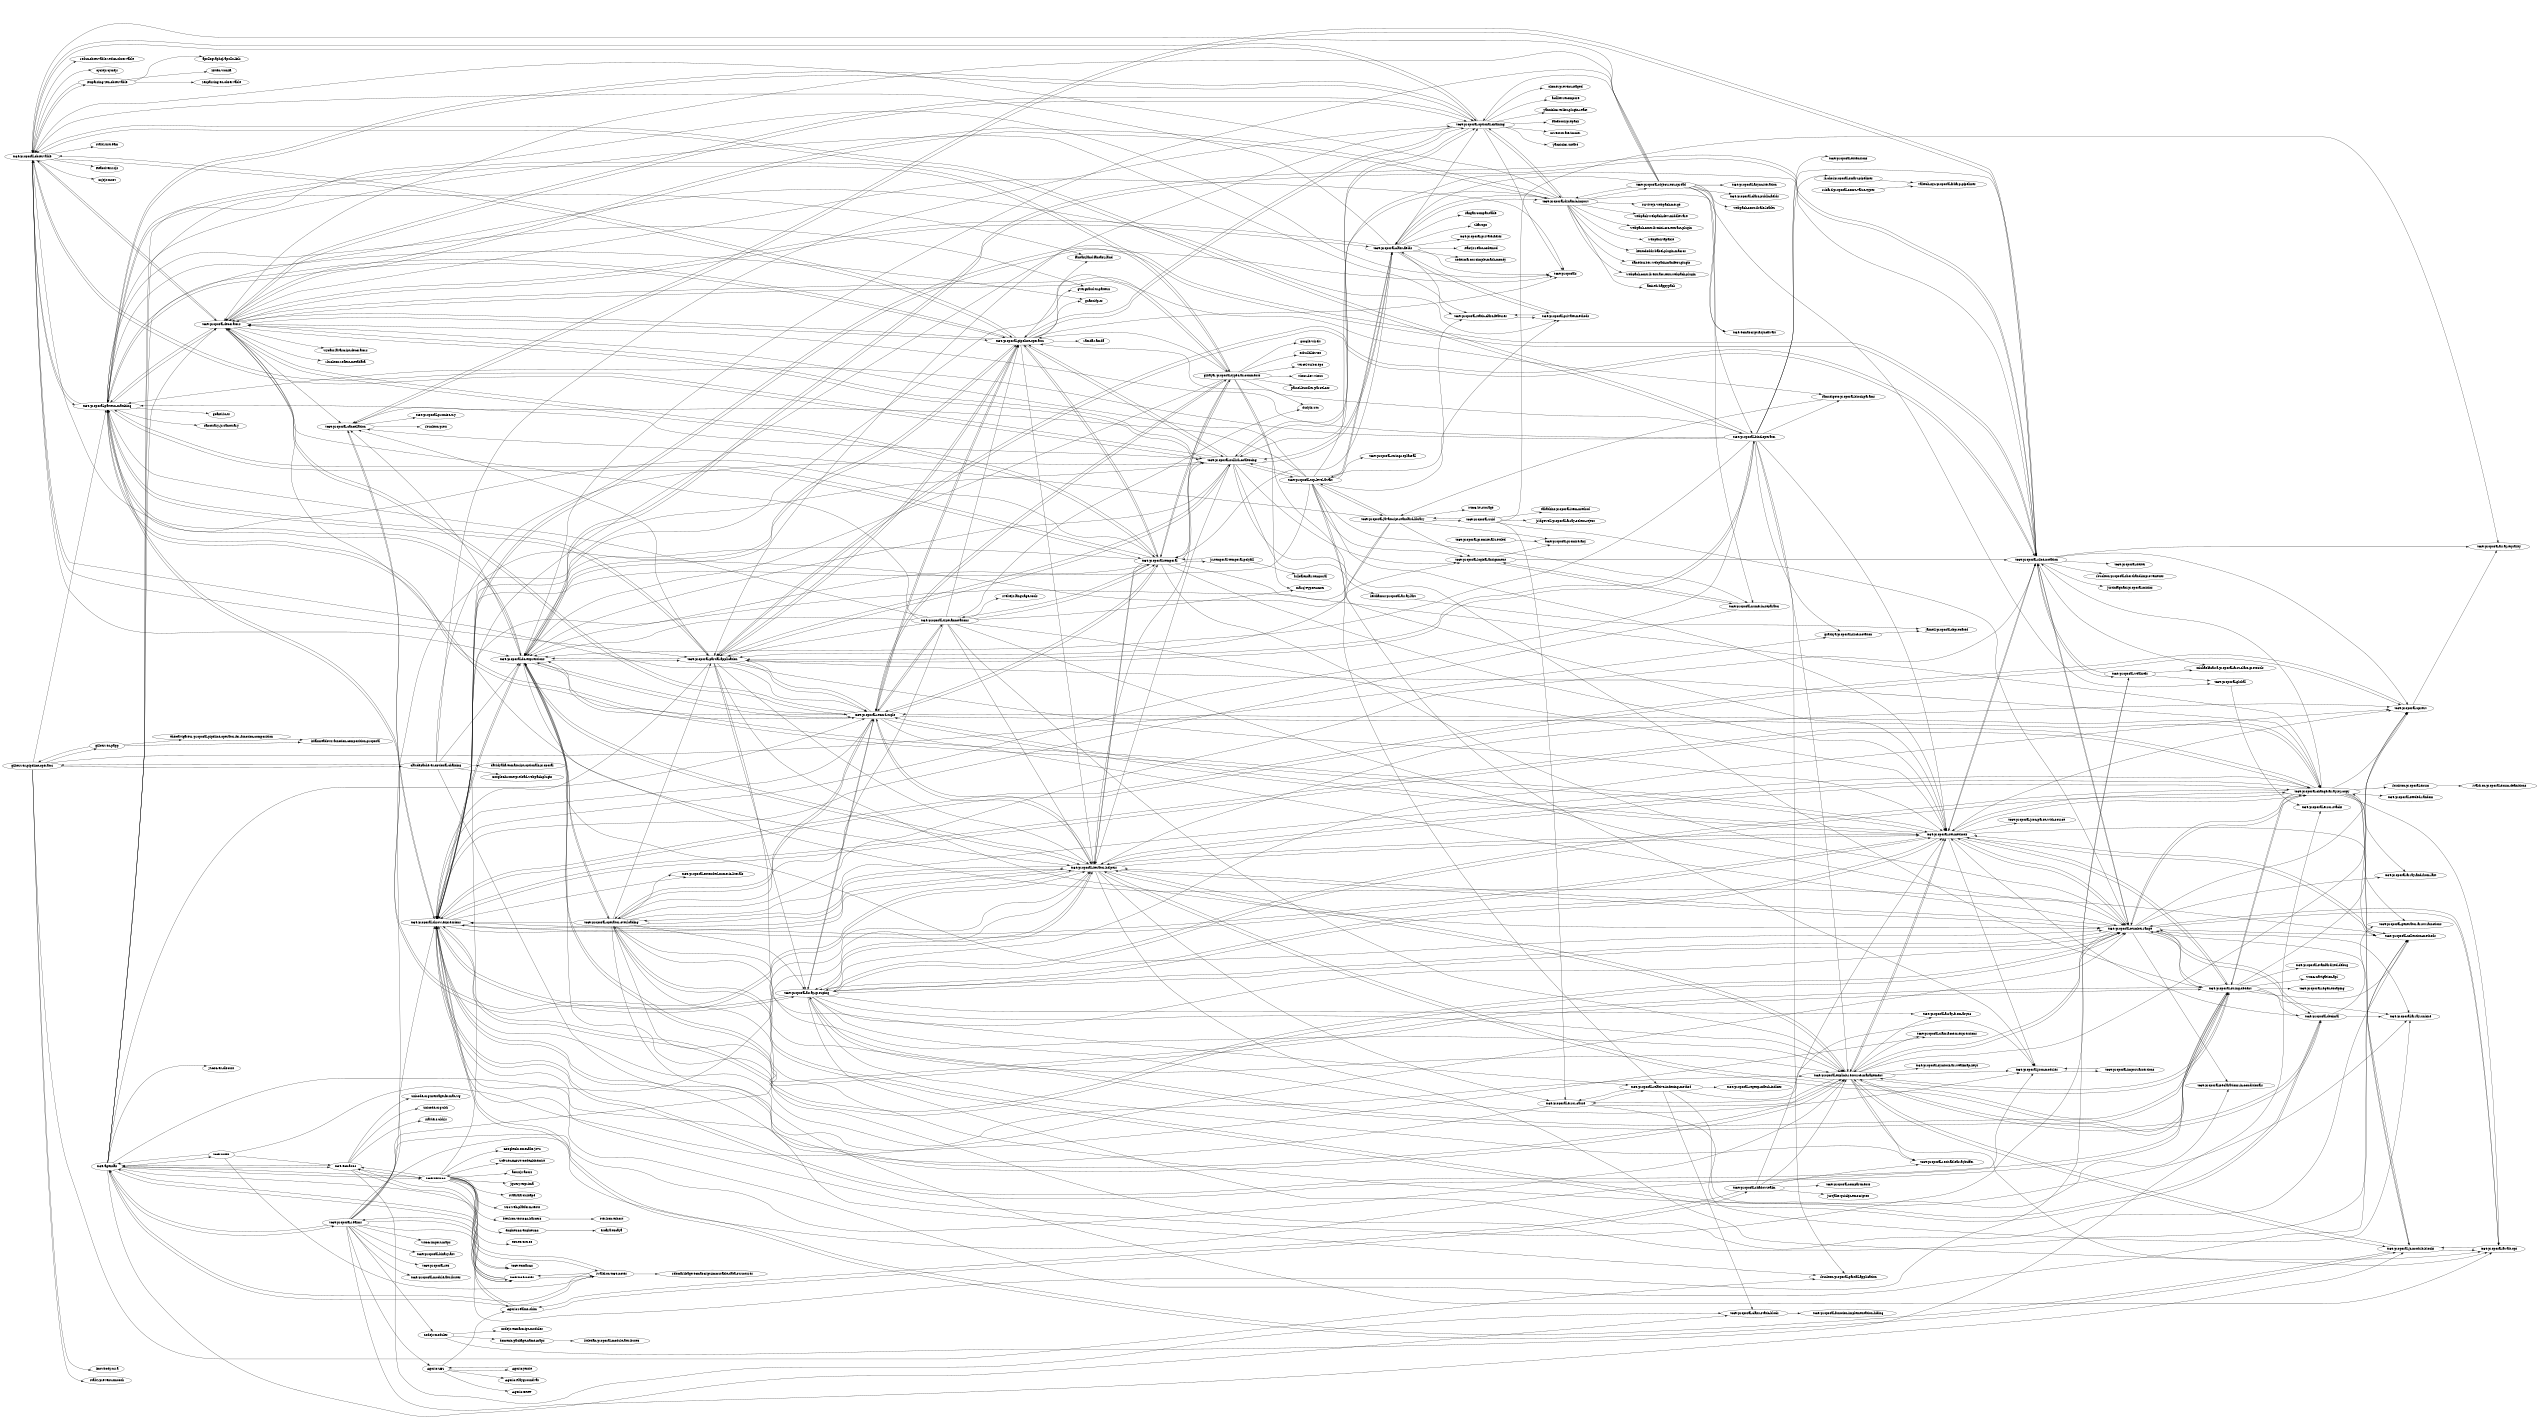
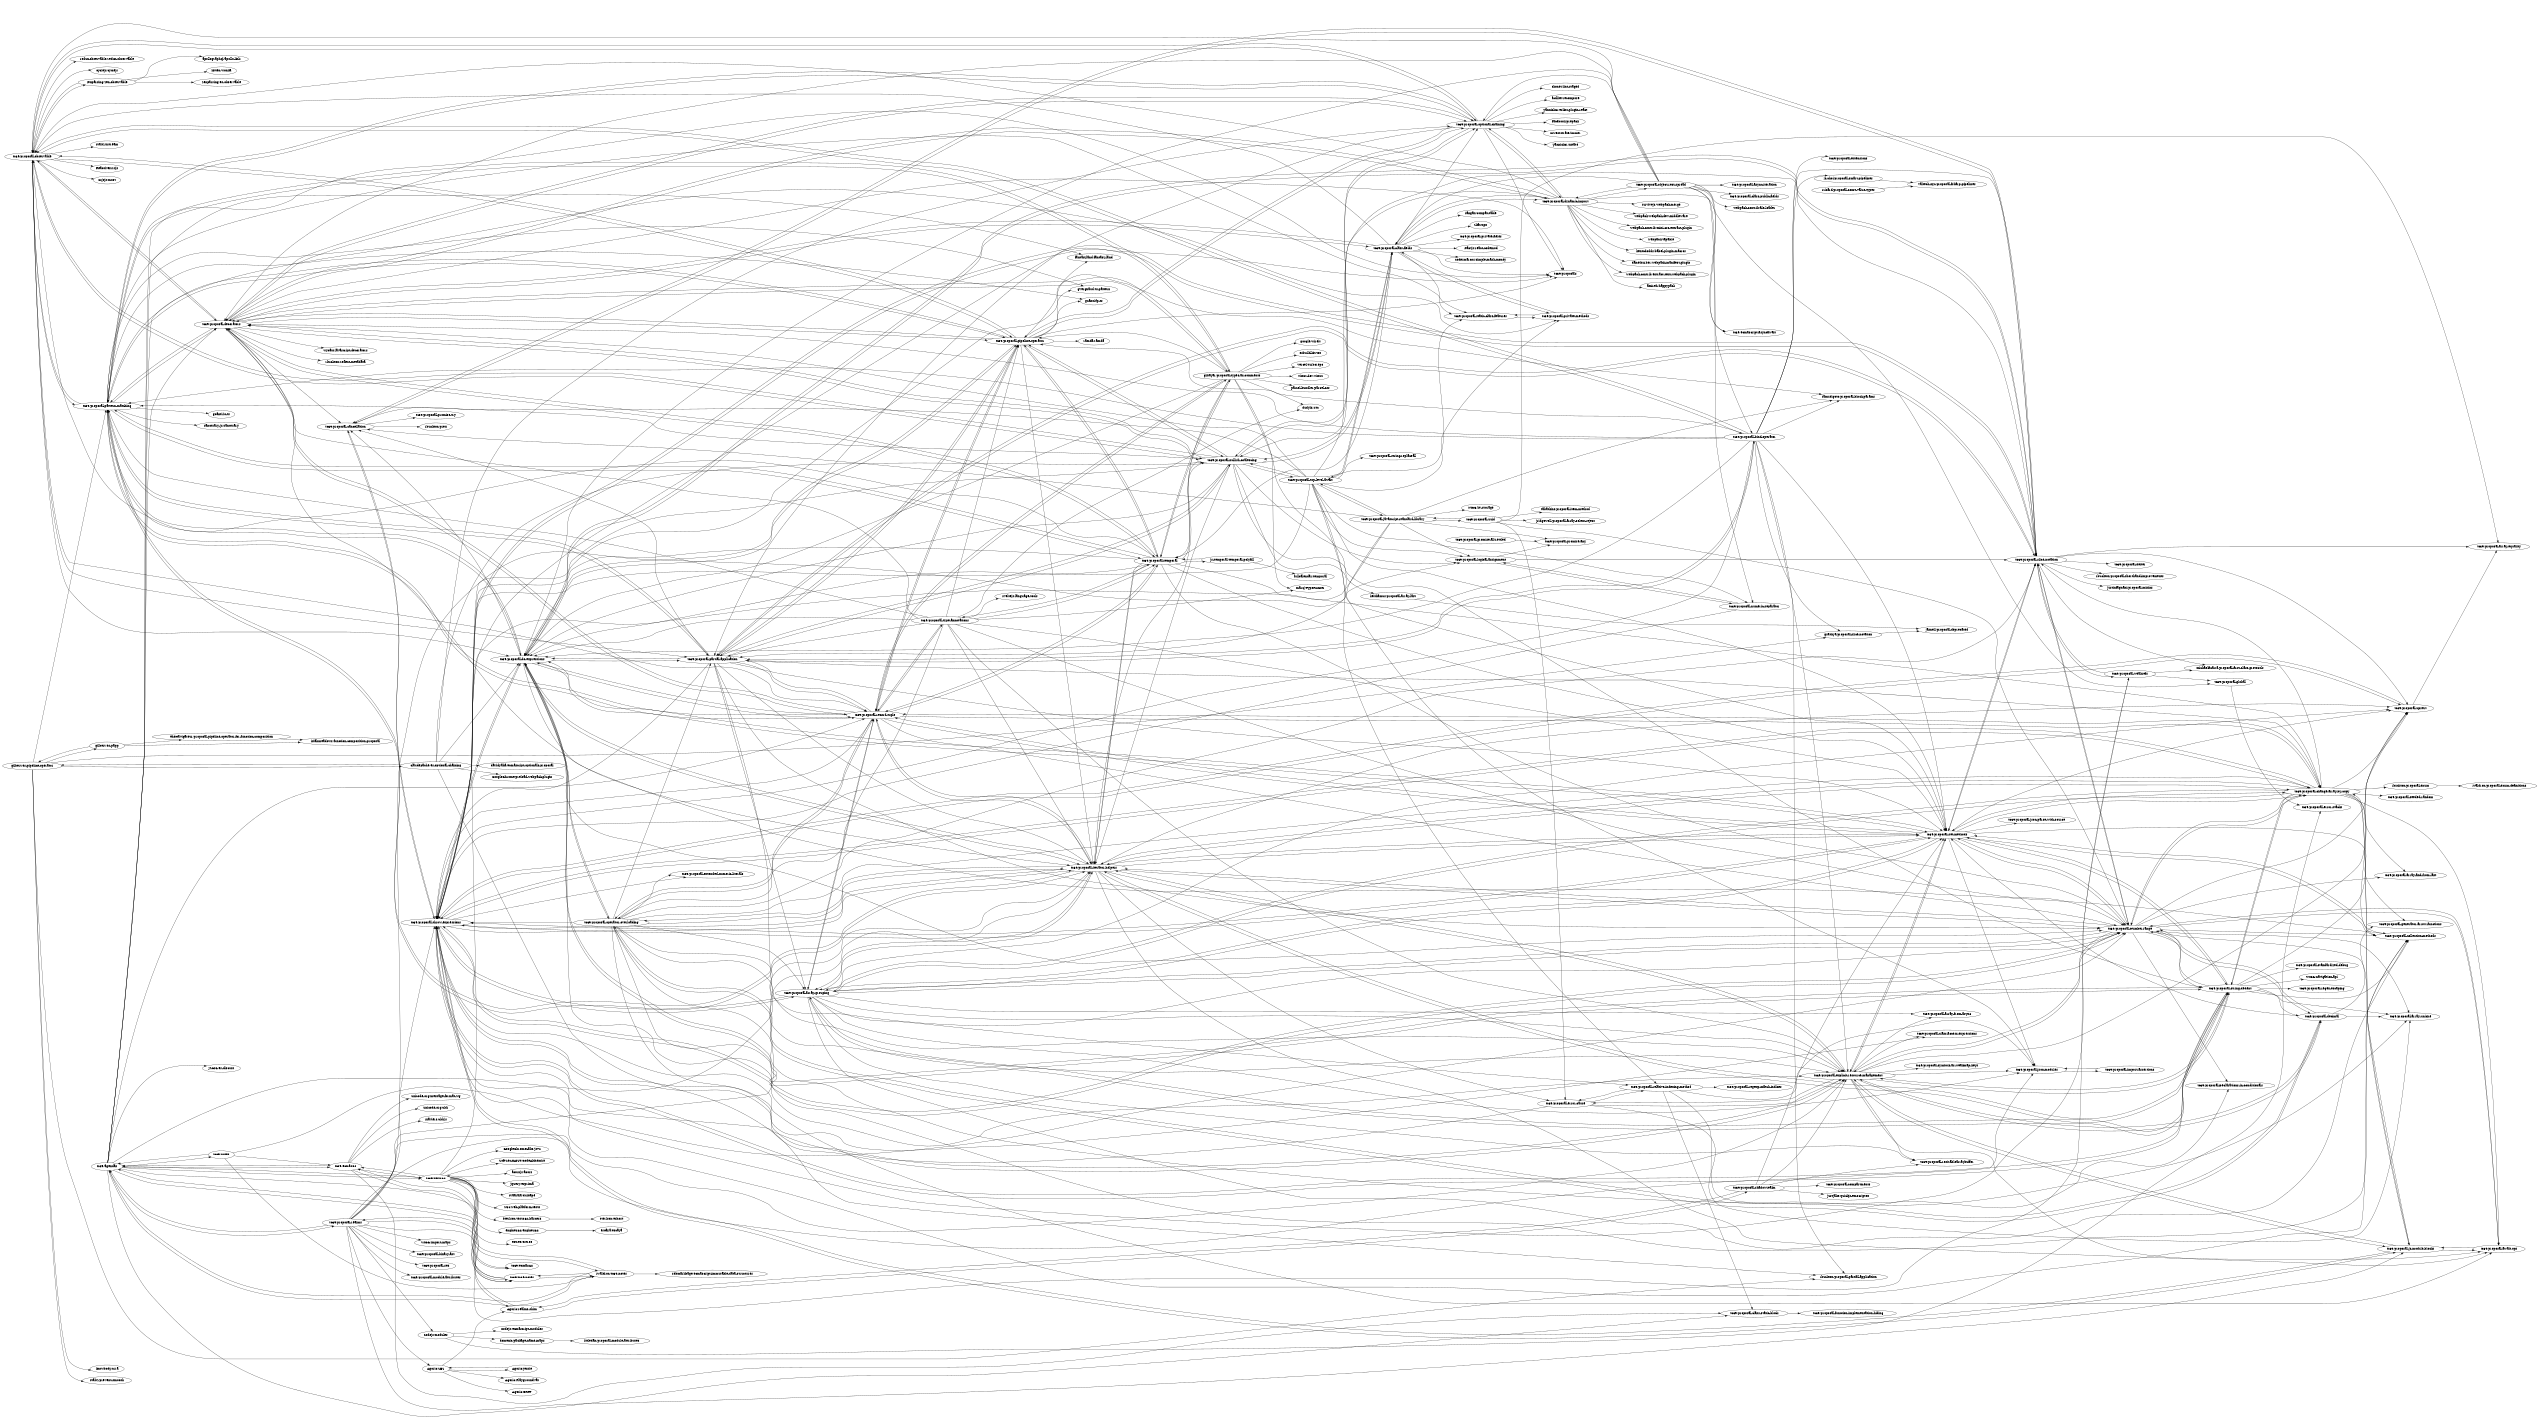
(1566, 87) -> (1566, 87)
(1609, 444) -> (1614, 446)
